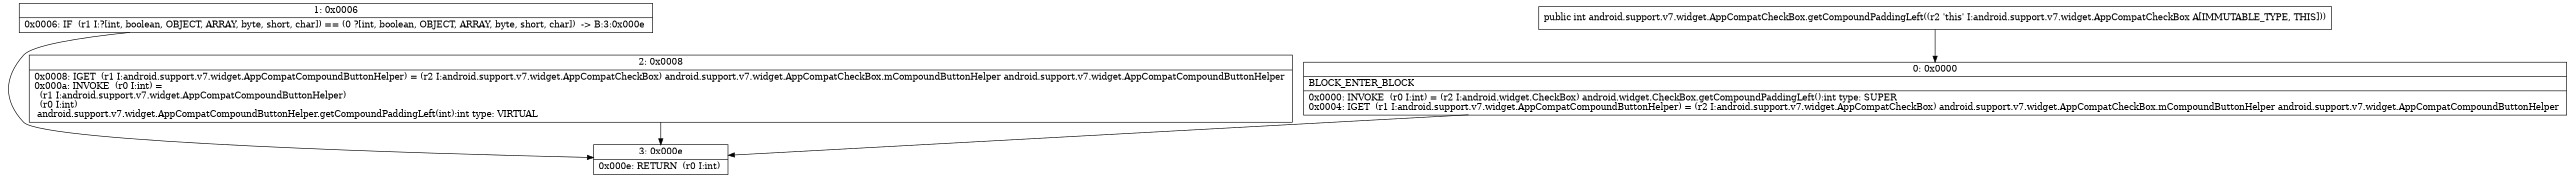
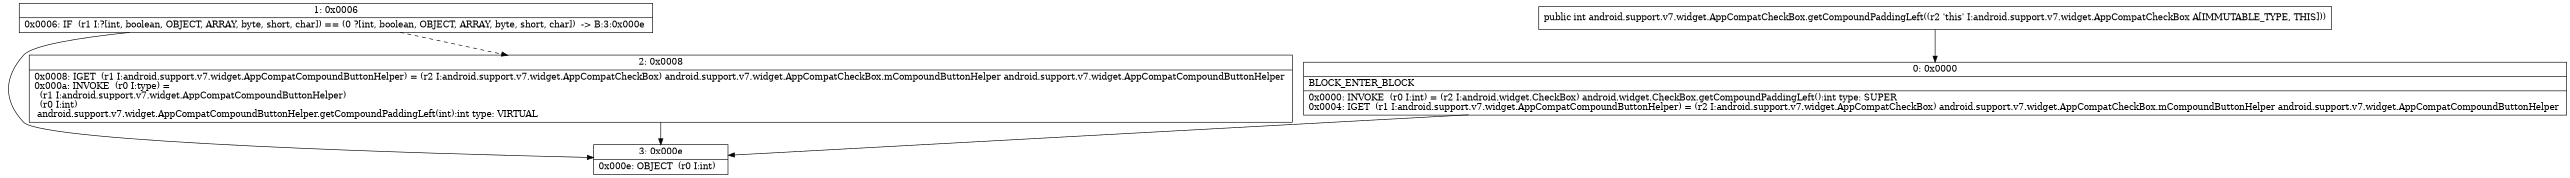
none -> (451, 43)
(100, 86) -> (104, 86)
(661, 167) -> (659, 167)
